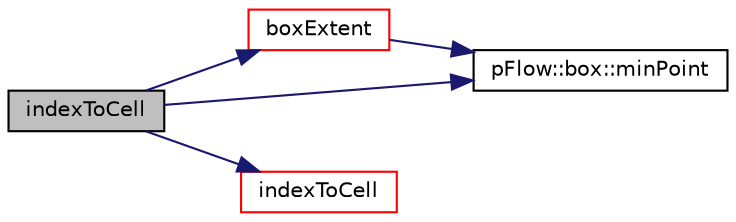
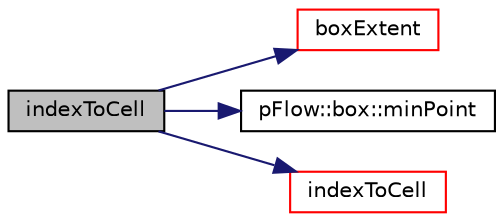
(421, 44) -> none
